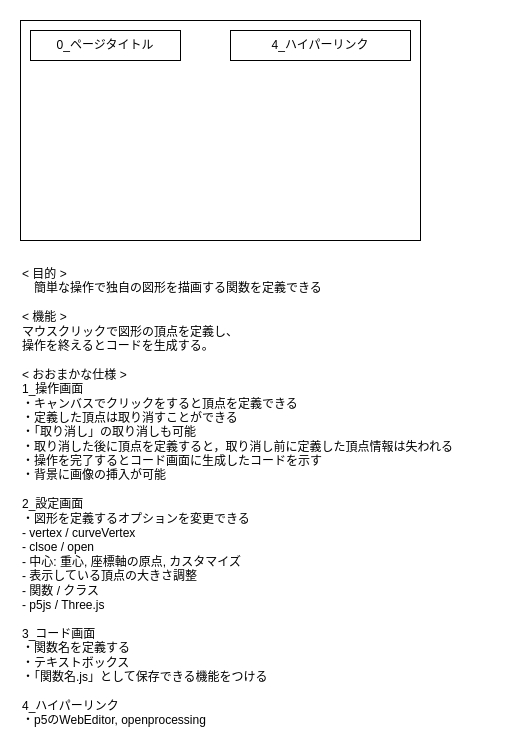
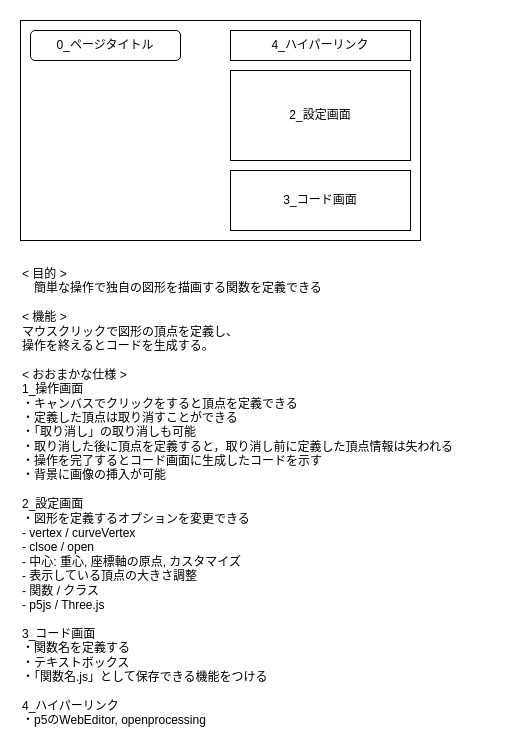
(106, 46) -> (106, 46)
none -> (321, 116)
none -> (321, 201)
